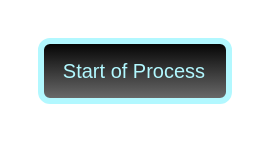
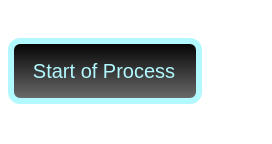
(135, 71) -> (105, 71)
